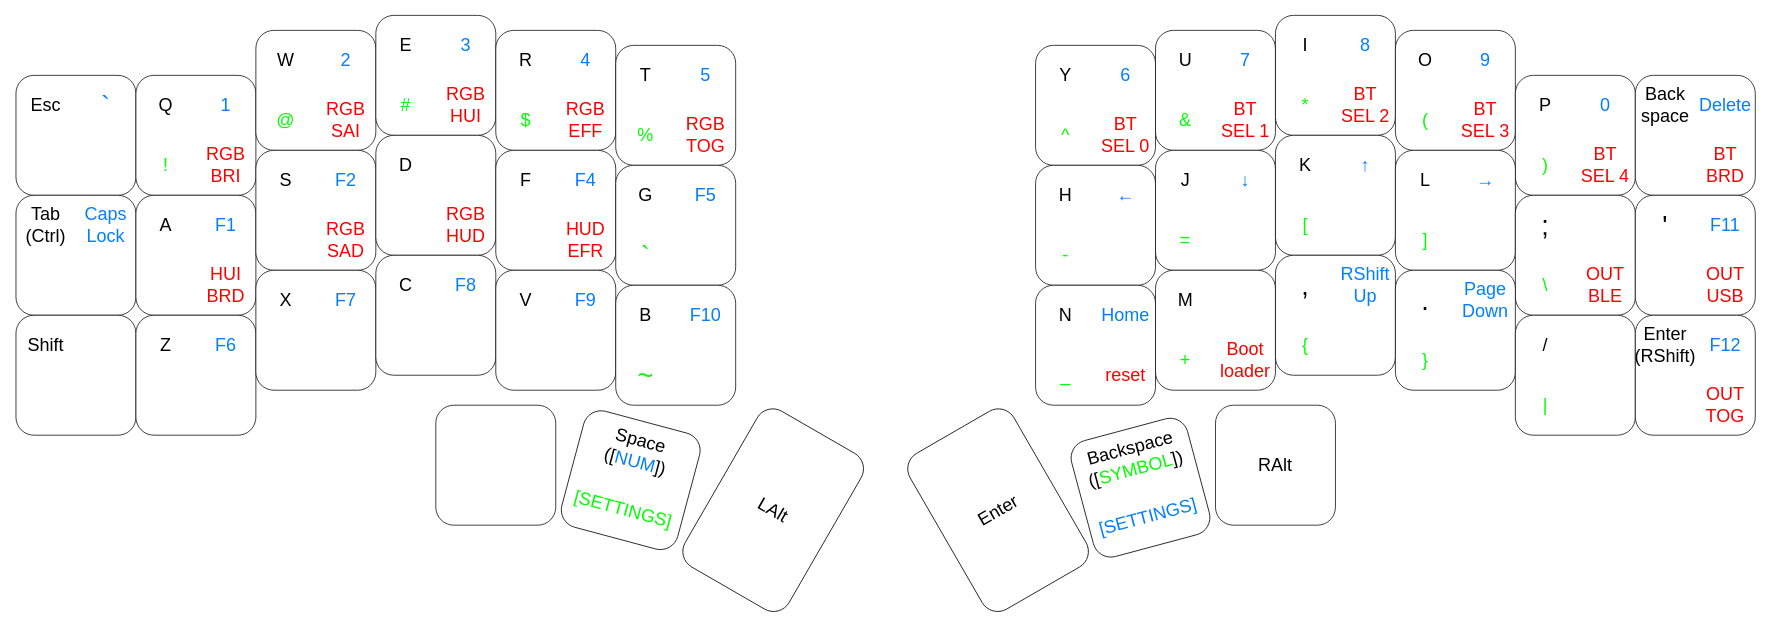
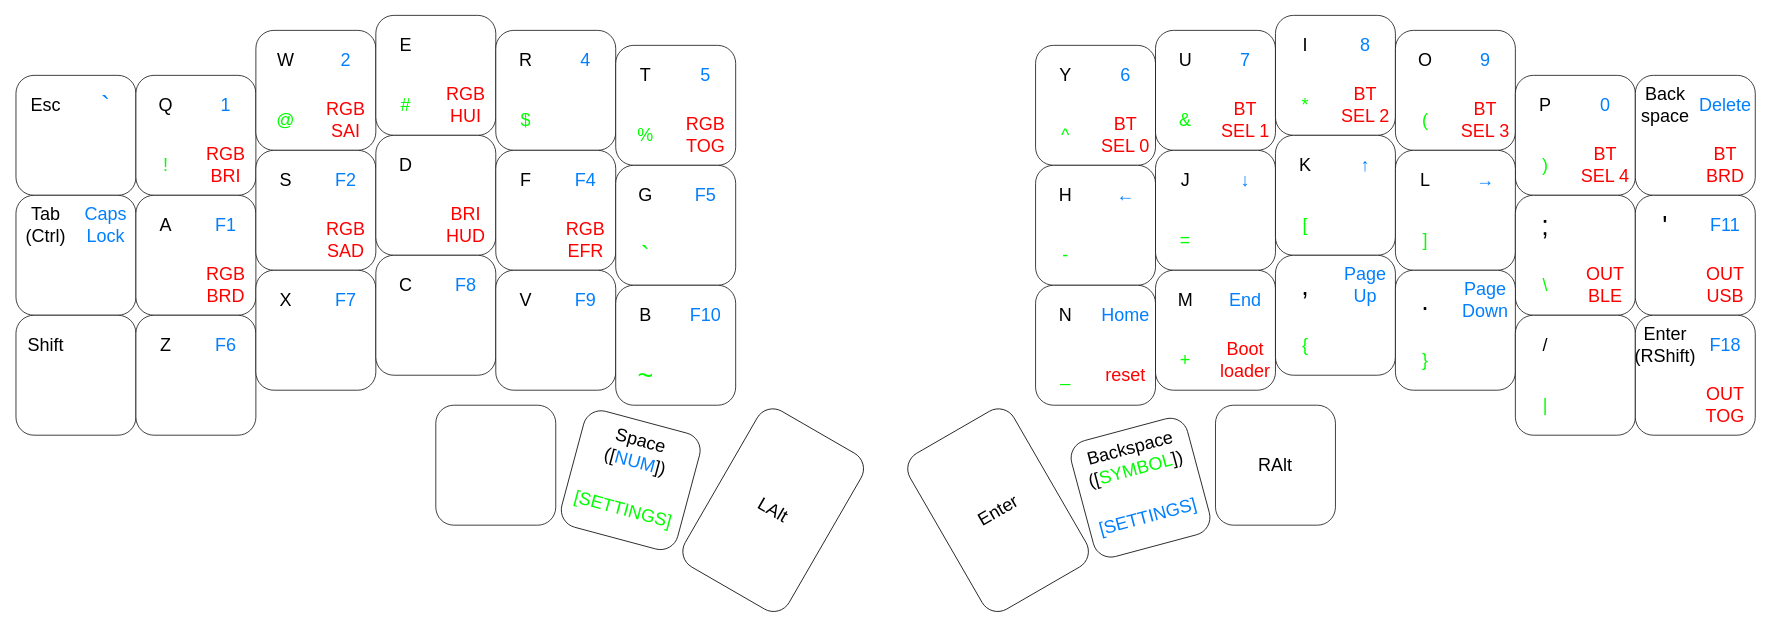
(465, 45) -> none
(585, 120) -> none
(465, 225) -> (465, 225)
(585, 240) -> (585, 240)
(225, 285) -> (225, 285)
(1365, 285) -> (1365, 285)
none -> (1245, 300)
(1725, 345) -> (1725, 345)
